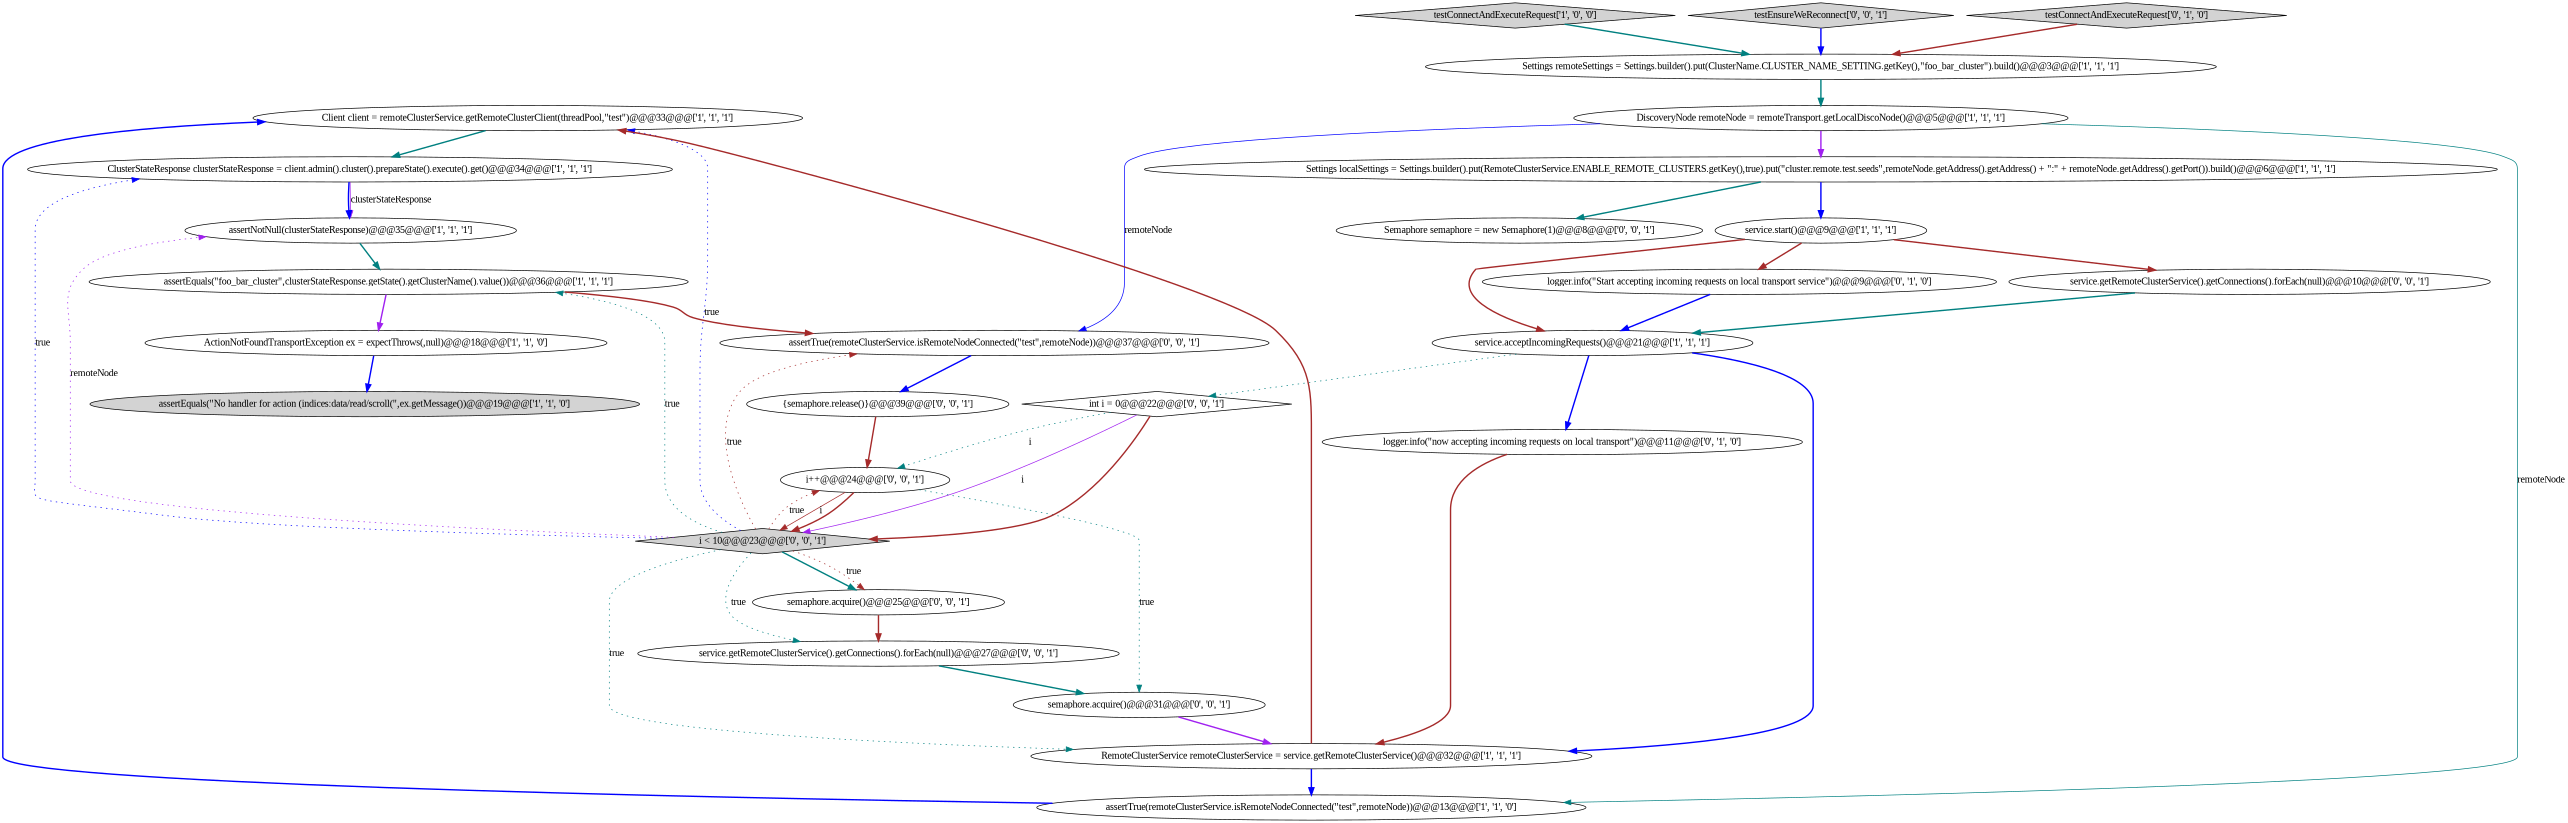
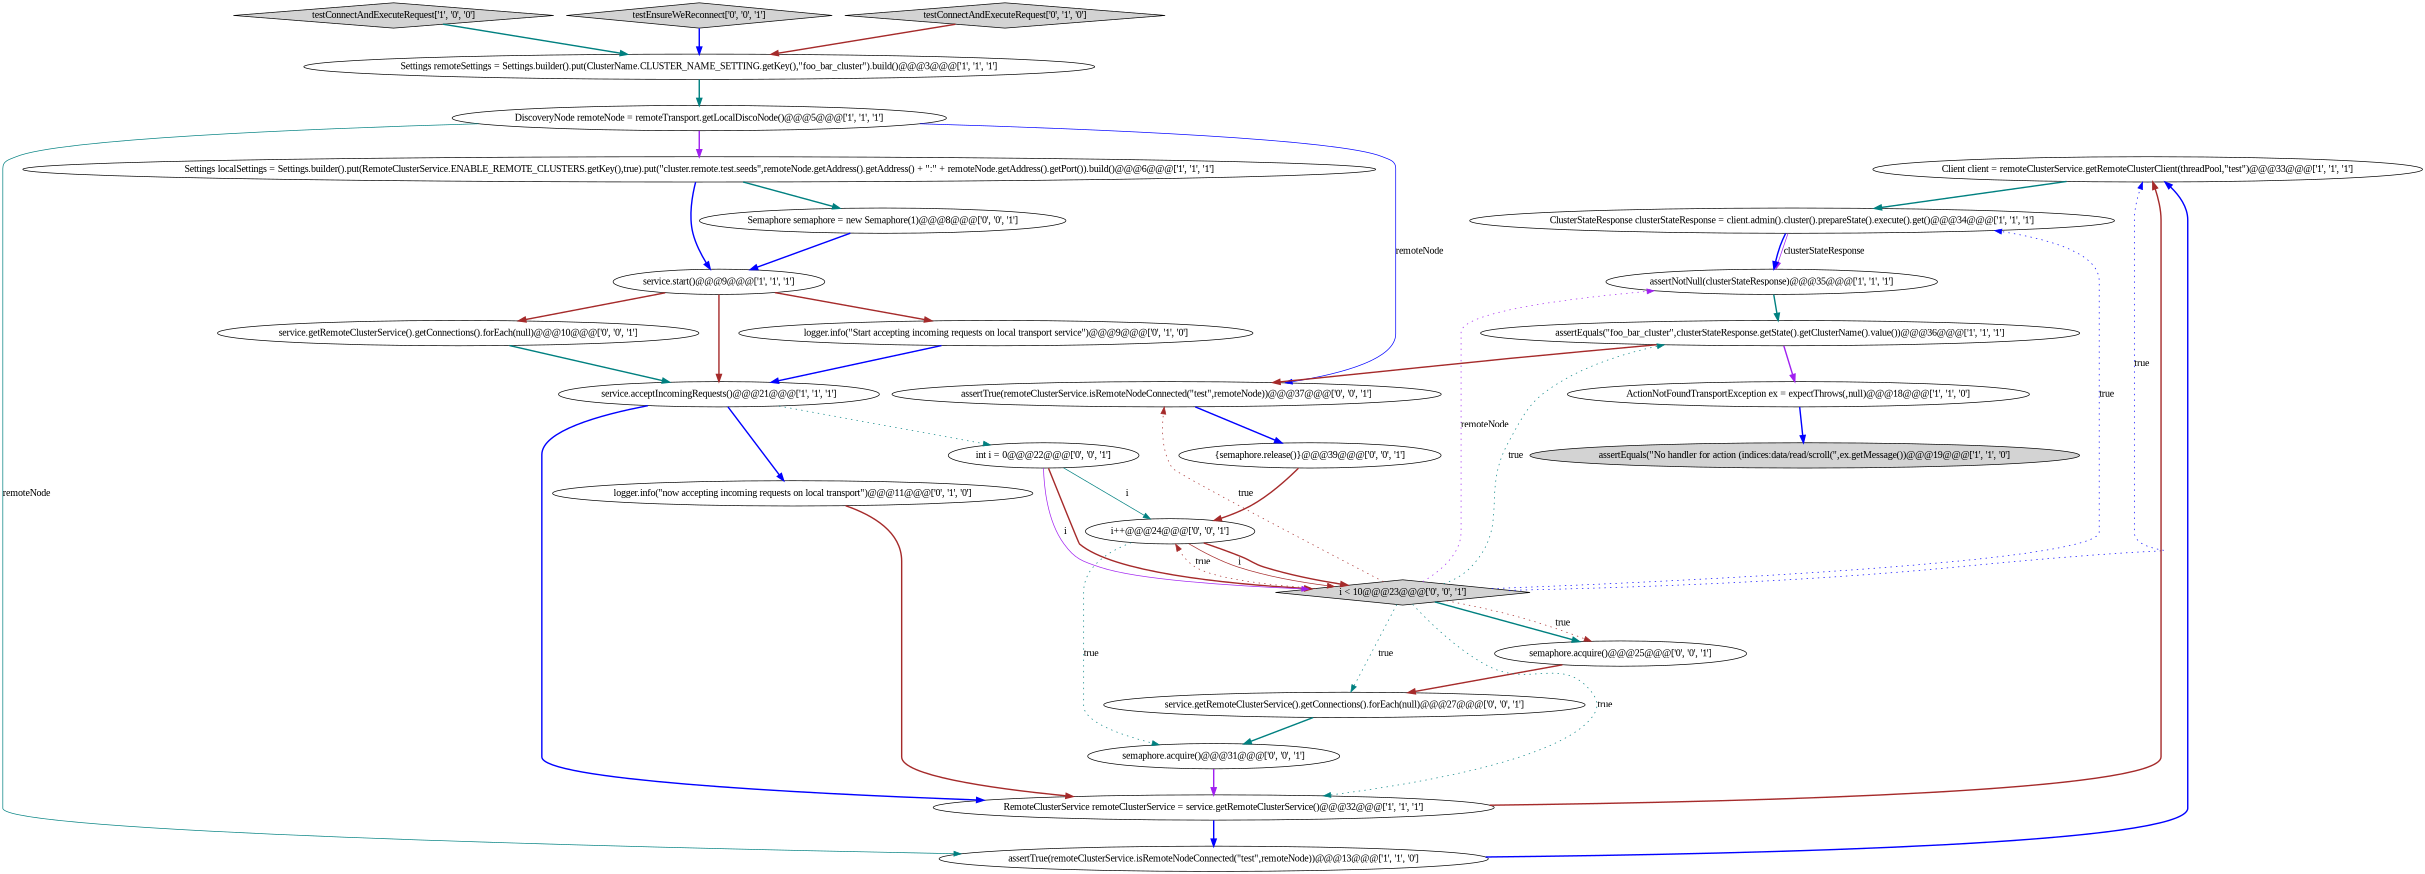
none -> (804, 250)
(1157, 404) -> (1044, 455)
(1007, 435) -> (1104, 492)
